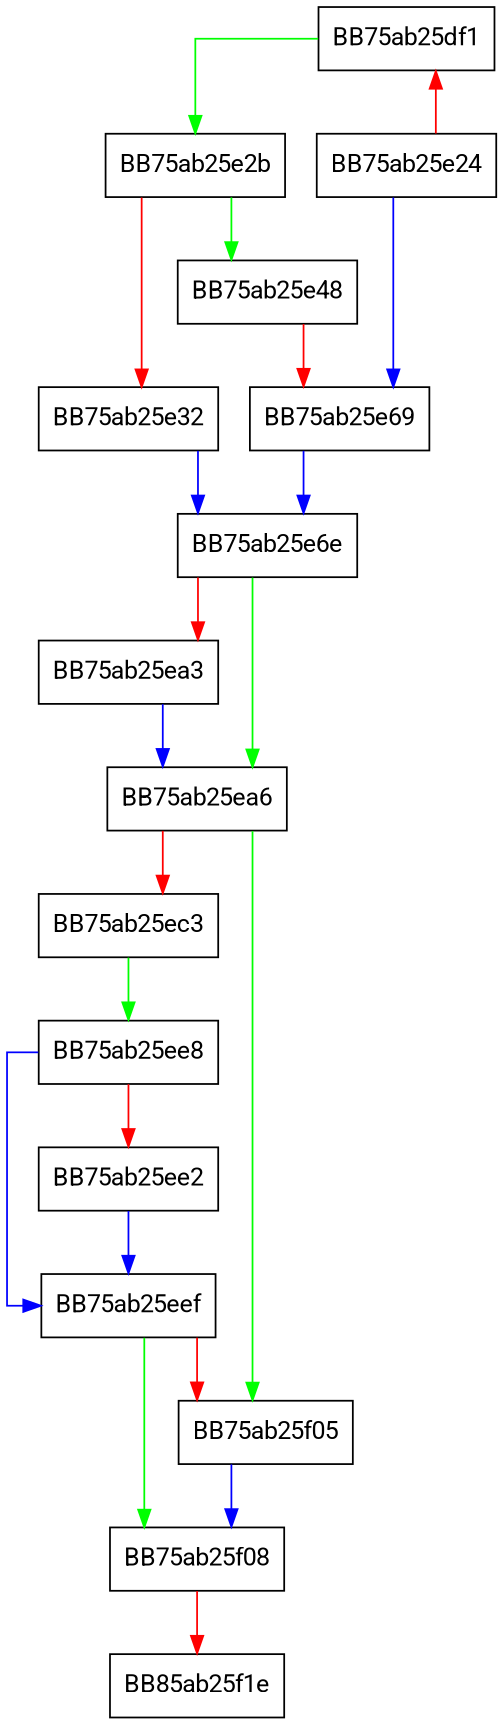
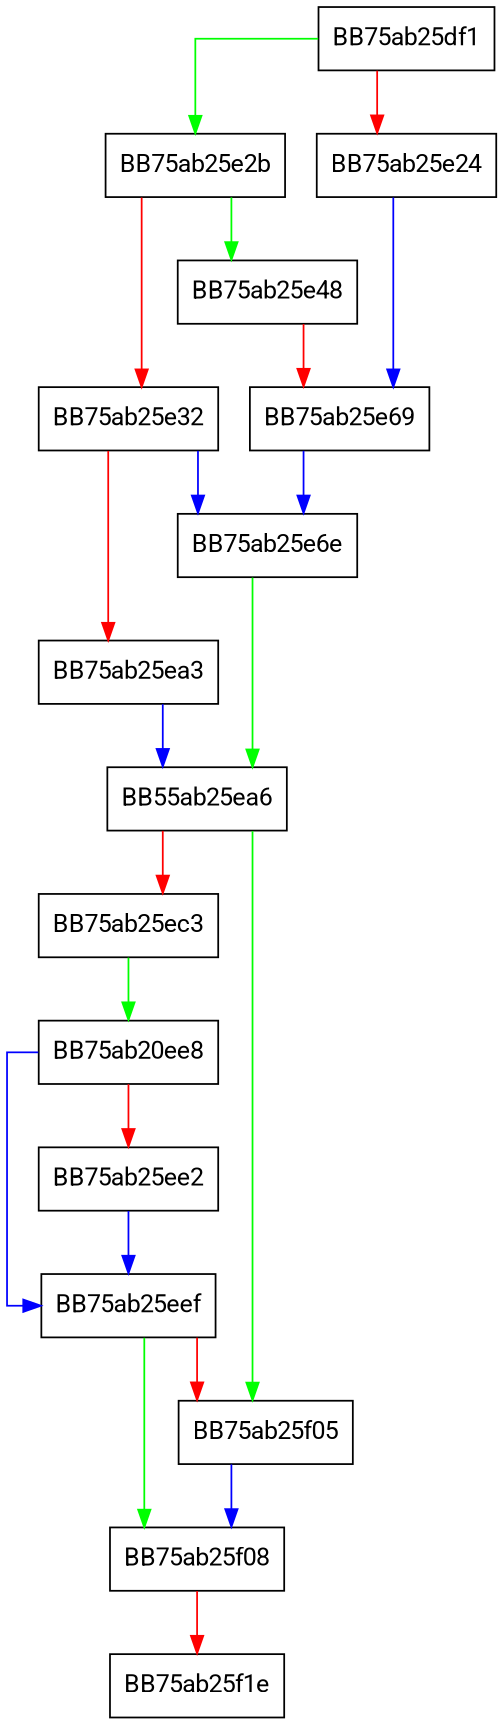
(436, 111) -> (377, 93)
(198, 600) -> (108, 537)
(197, 799) -> (197, 799)
(128, 1052) -> (128, 1052)
(197, 1686) -> (197, 1686)
